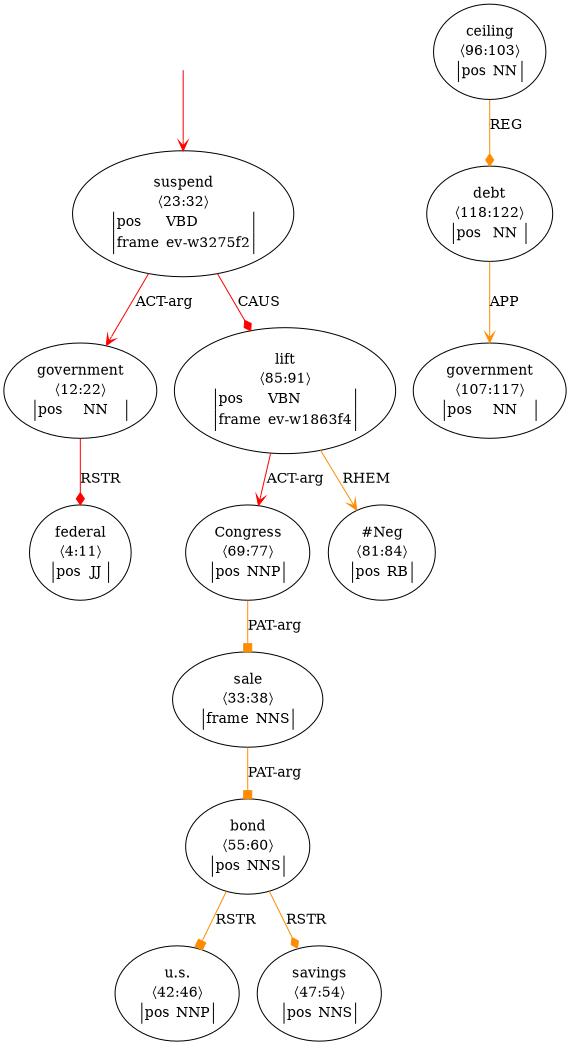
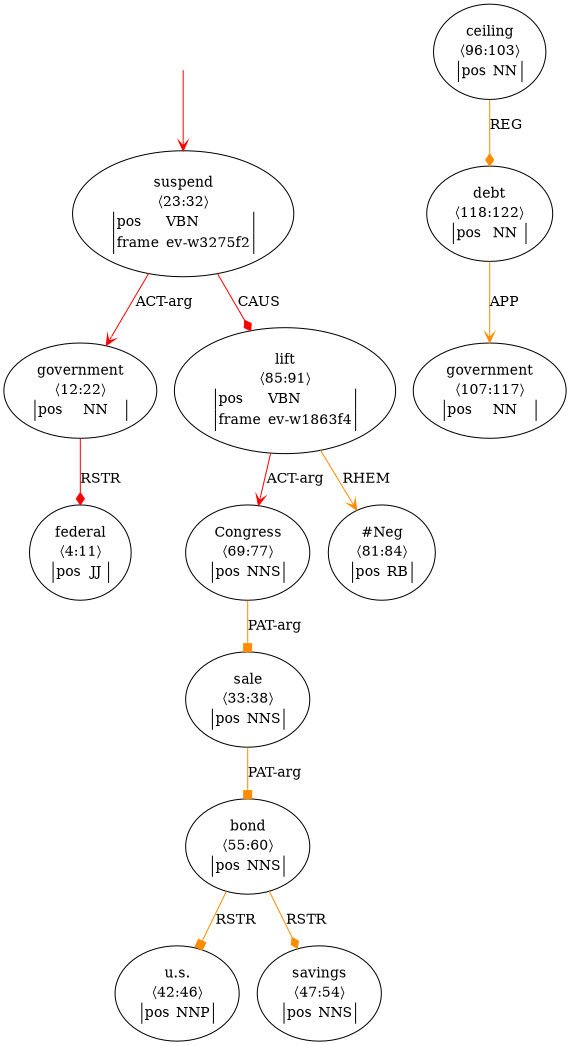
(182, 222) -> (183, 222)
(264, 572) -> (264, 572)
(228, 719) -> (228, 719)
